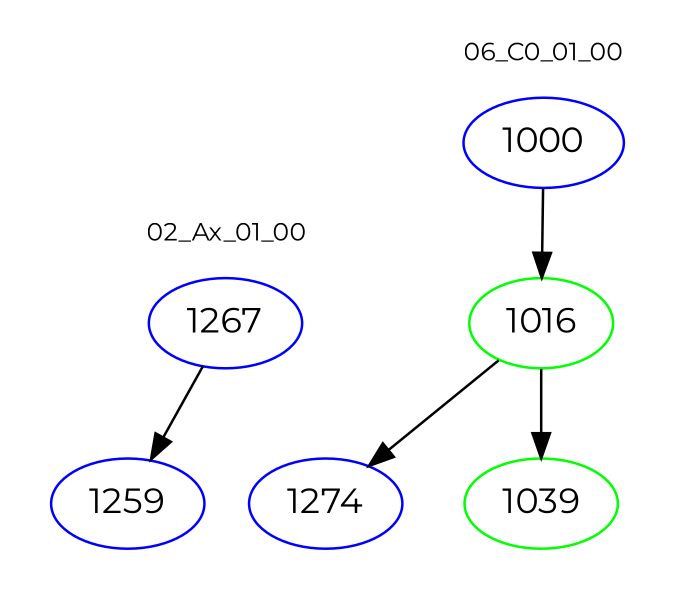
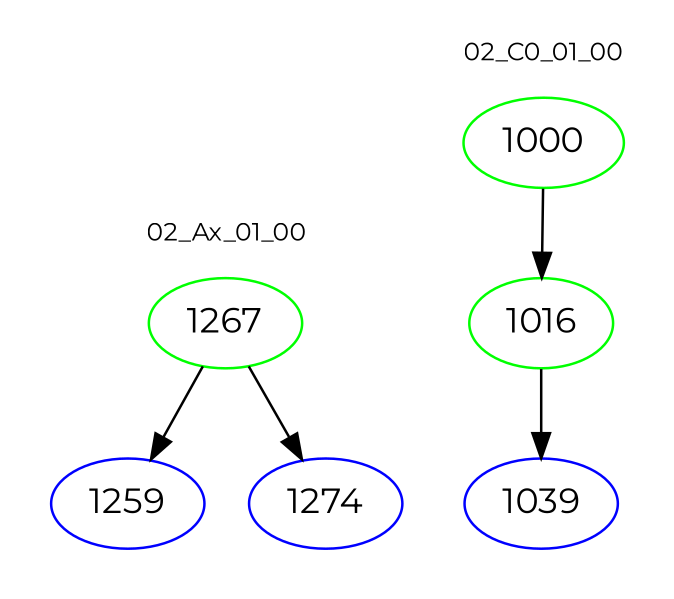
(544, 54) -> (544, 54)
(544, 143) -> (544, 143)
(226, 323) -> (226, 323)
(460, 392) -> (269, 402)
(541, 504) -> (541, 504)
